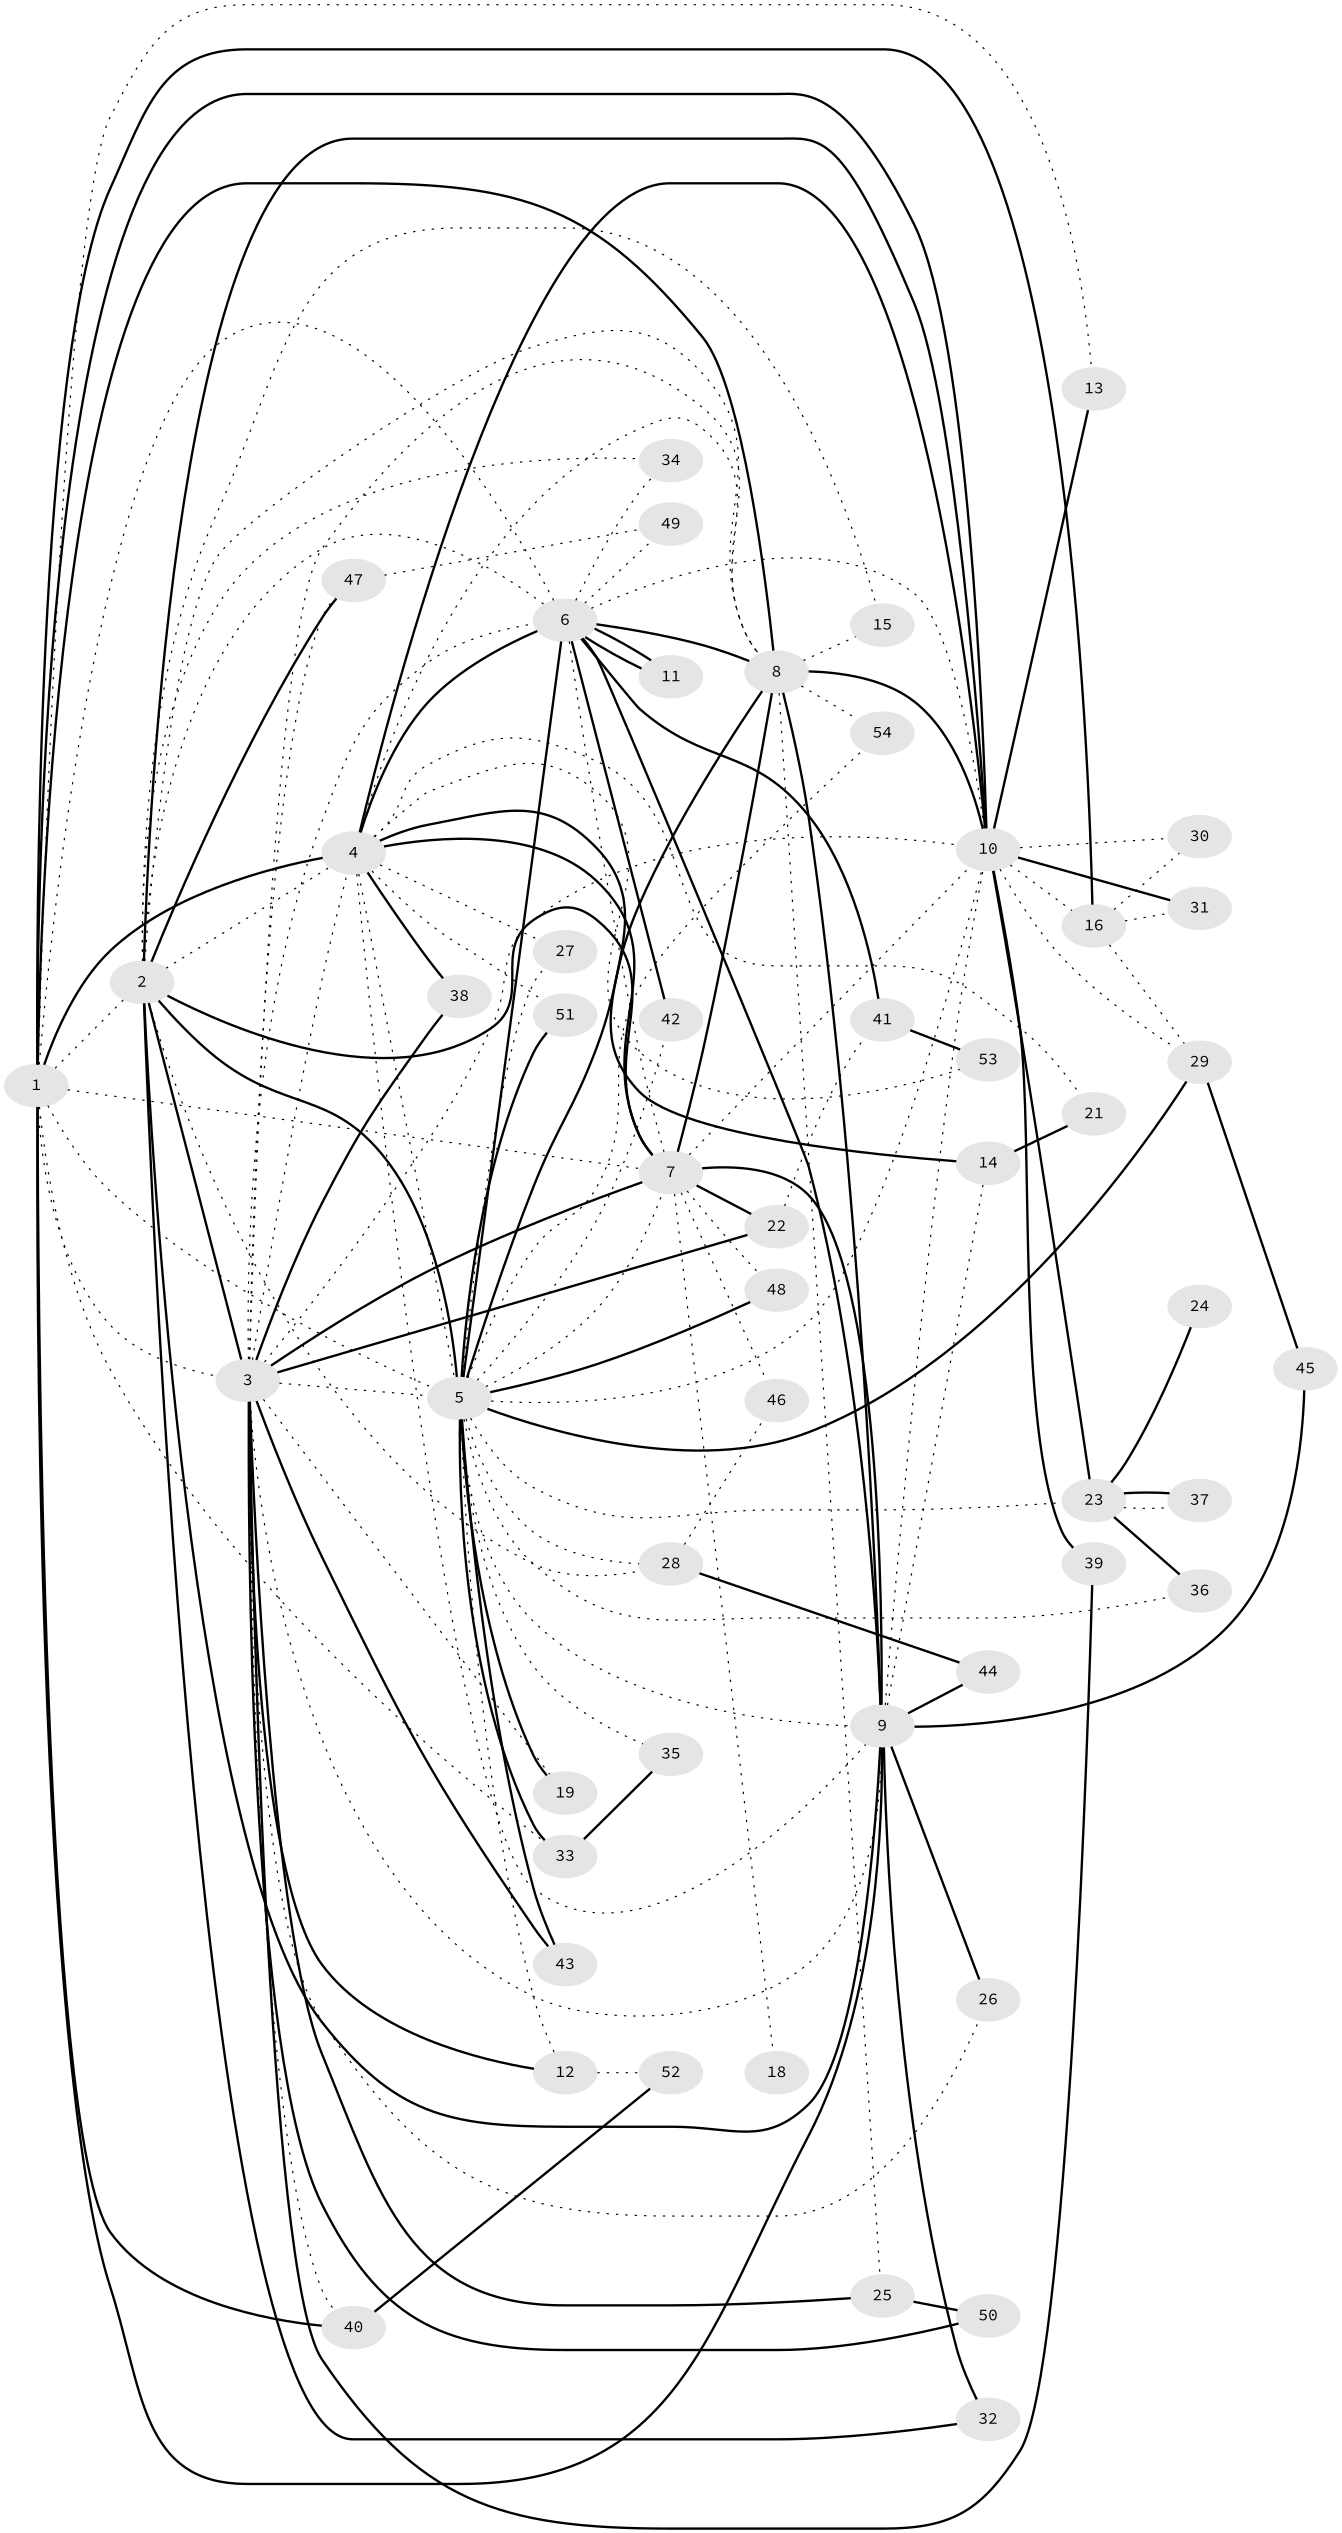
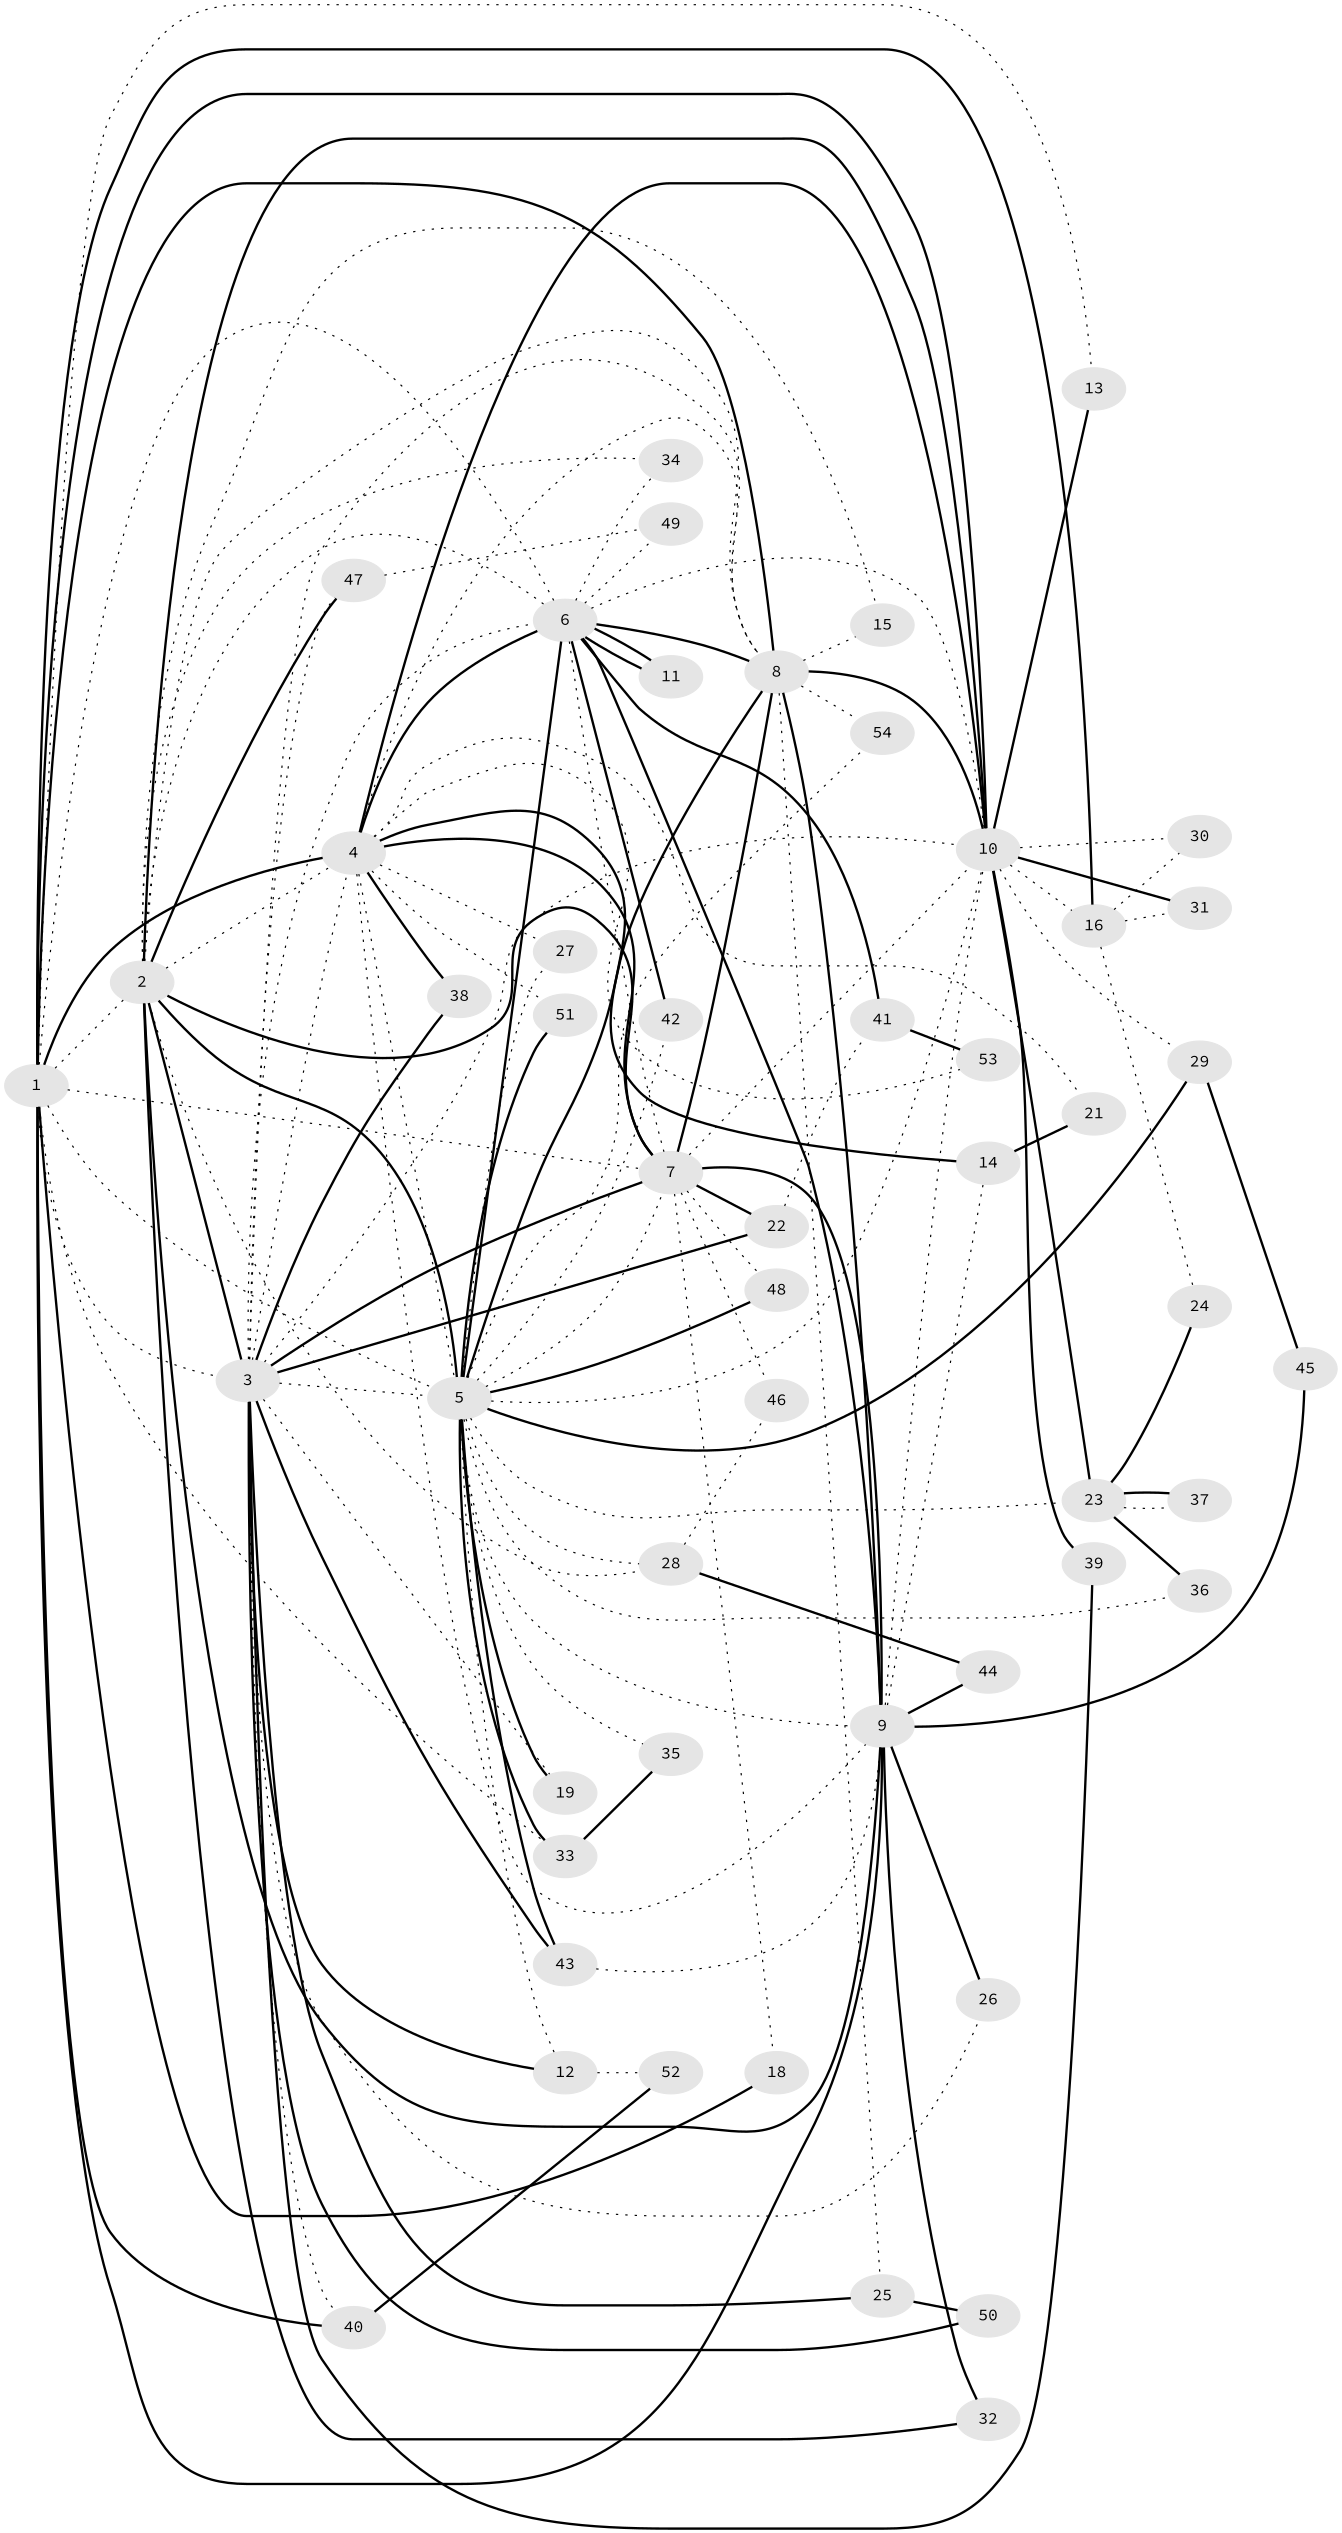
(1147, 994) -> (1147, 1116)
none -> (139, 1937)
(466, 1951) -> (799, 1933)
